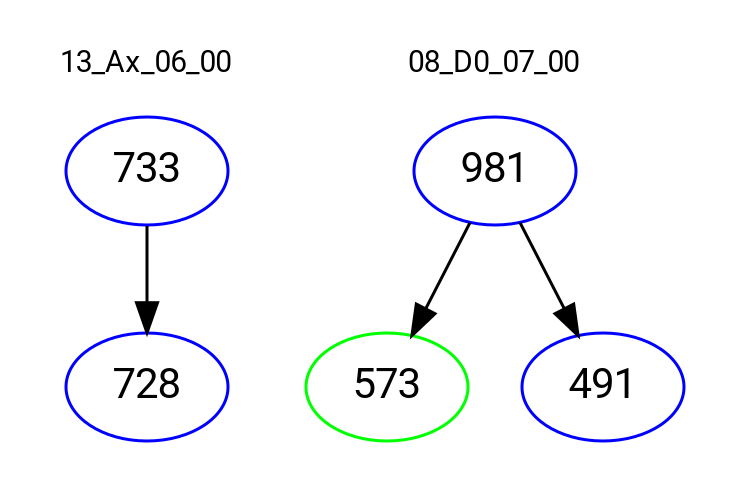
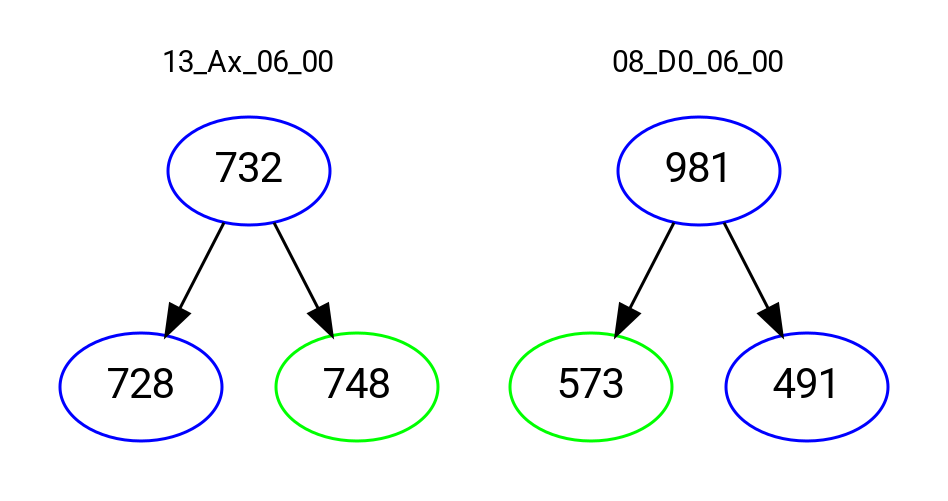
(495, 64) -> (699, 64)
(147, 171) -> (249, 171)
none -> (357, 387)
